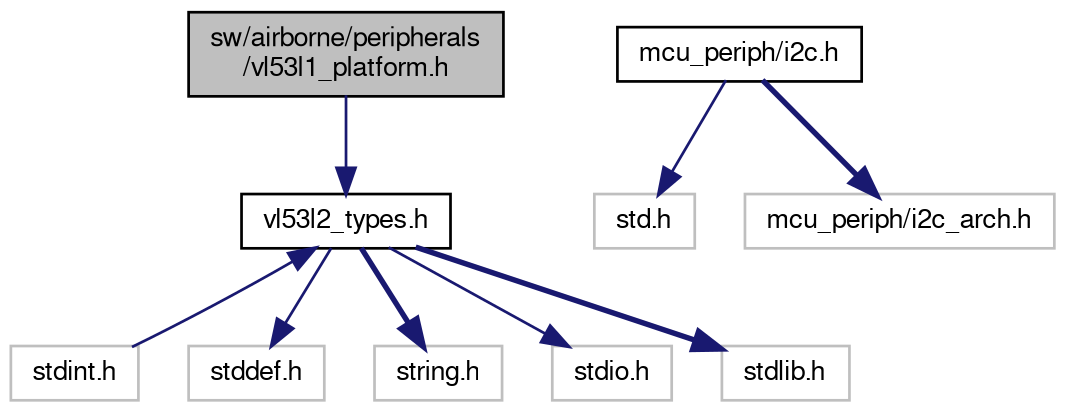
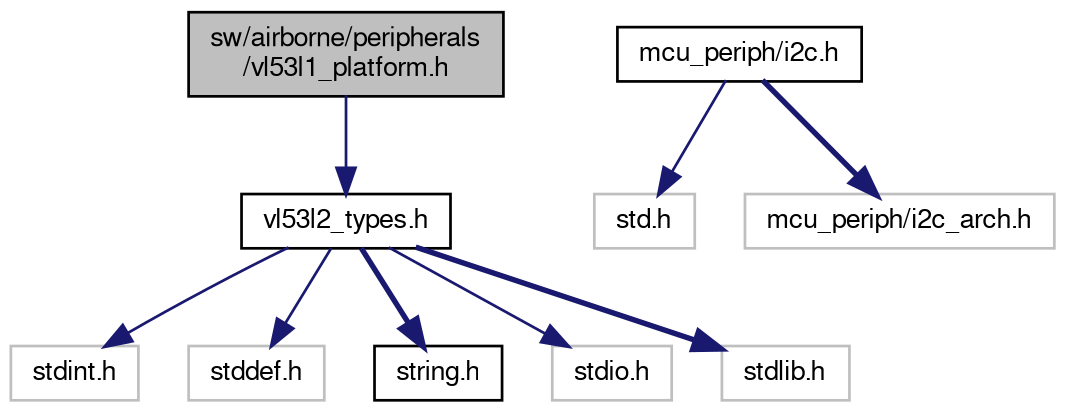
(213, 306) -> (207, 289)
(438, 373) -> (438, 373)
